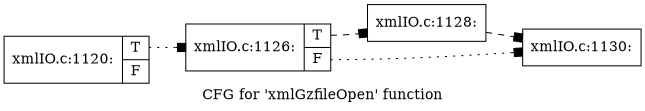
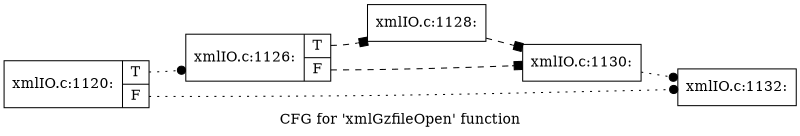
(162, 47) -> (163, 72)
(421, 58) -> (421, 69)
none -> (737, 87)
